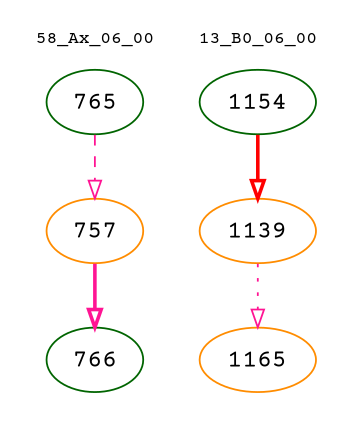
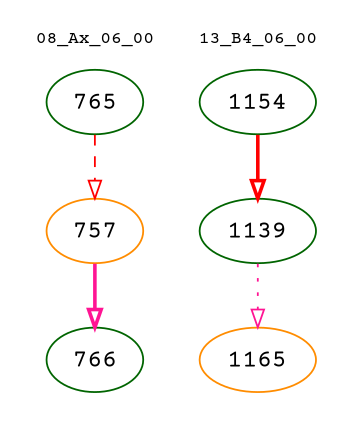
(96, 38) -> (96, 38)
(259, 38) -> (259, 38)
(95, 158) -> (95, 158)
(258, 231) -> (258, 231)
